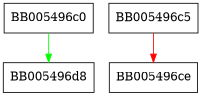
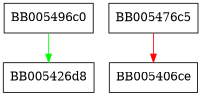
(153, 18) -> (153, 18)
(49, 78) -> (49, 78)
(153, 78) -> (153, 78)
